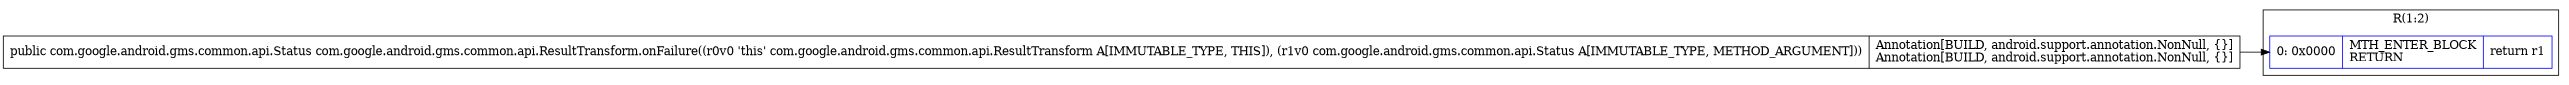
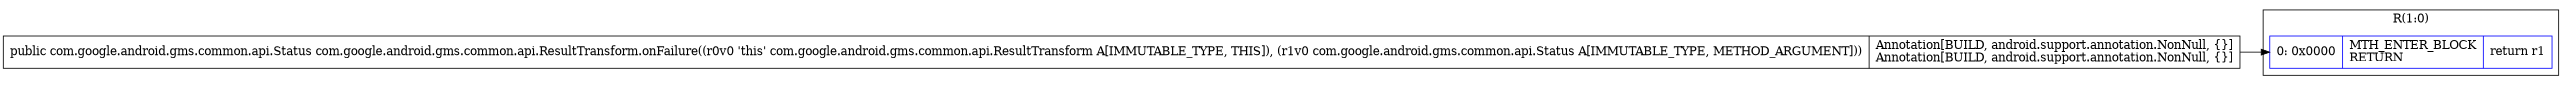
(2411, 19) -> (2411, 19)
